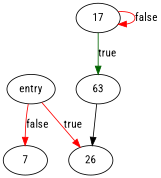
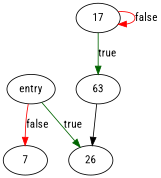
(58, 122) -> (58, 122)
